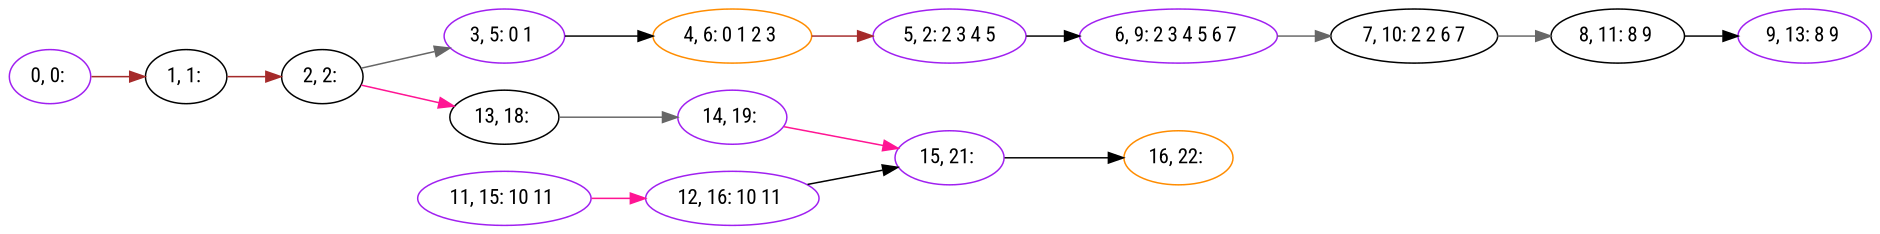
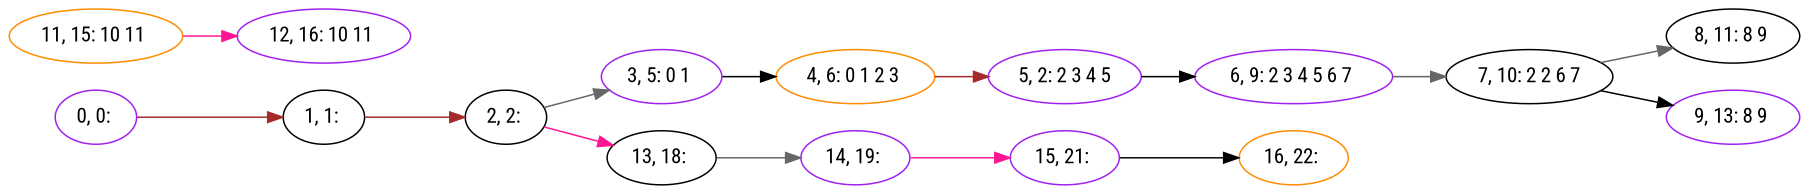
(1704, 36) -> (1629, 96)
(845, 177) -> none
(504, 198) -> (96, 36)
